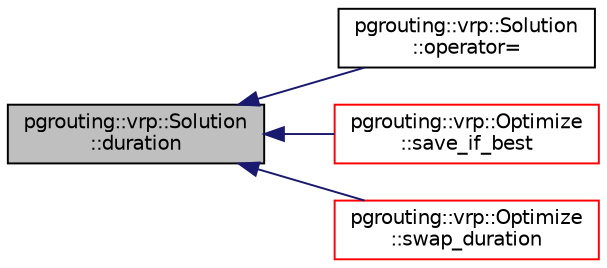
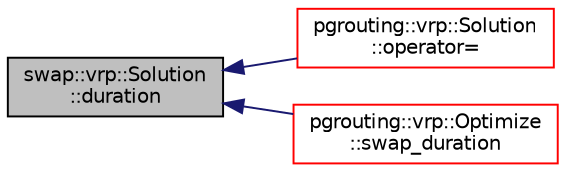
(467, 38) -> (426, 38)
(136, 134) -> (115, 87)
(467, 134) -> none
